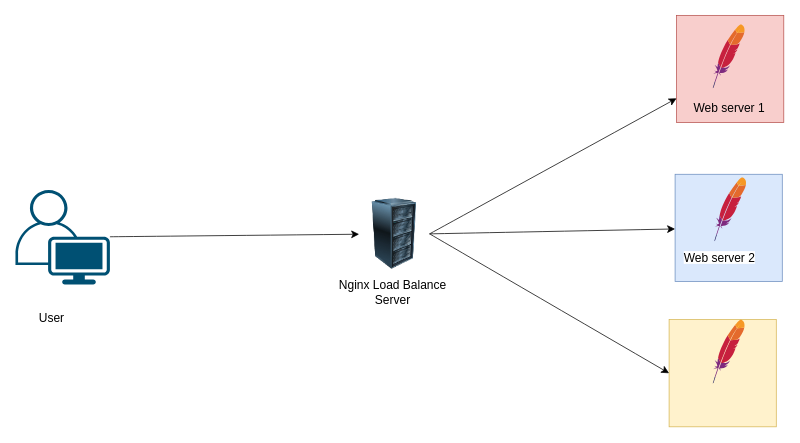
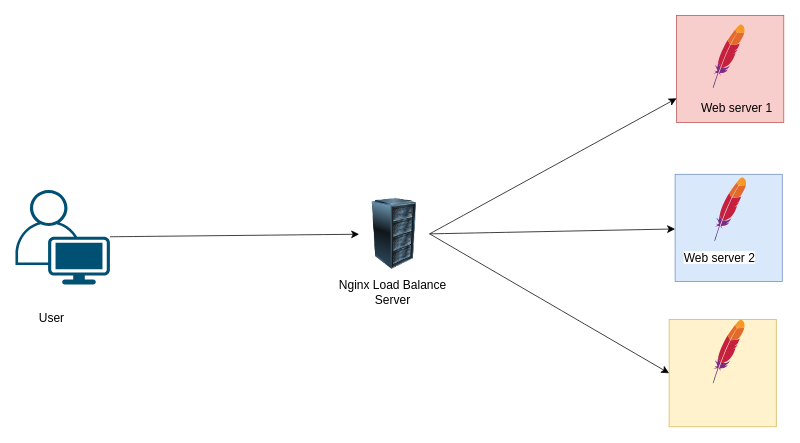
(729, 108) -> (737, 108)
